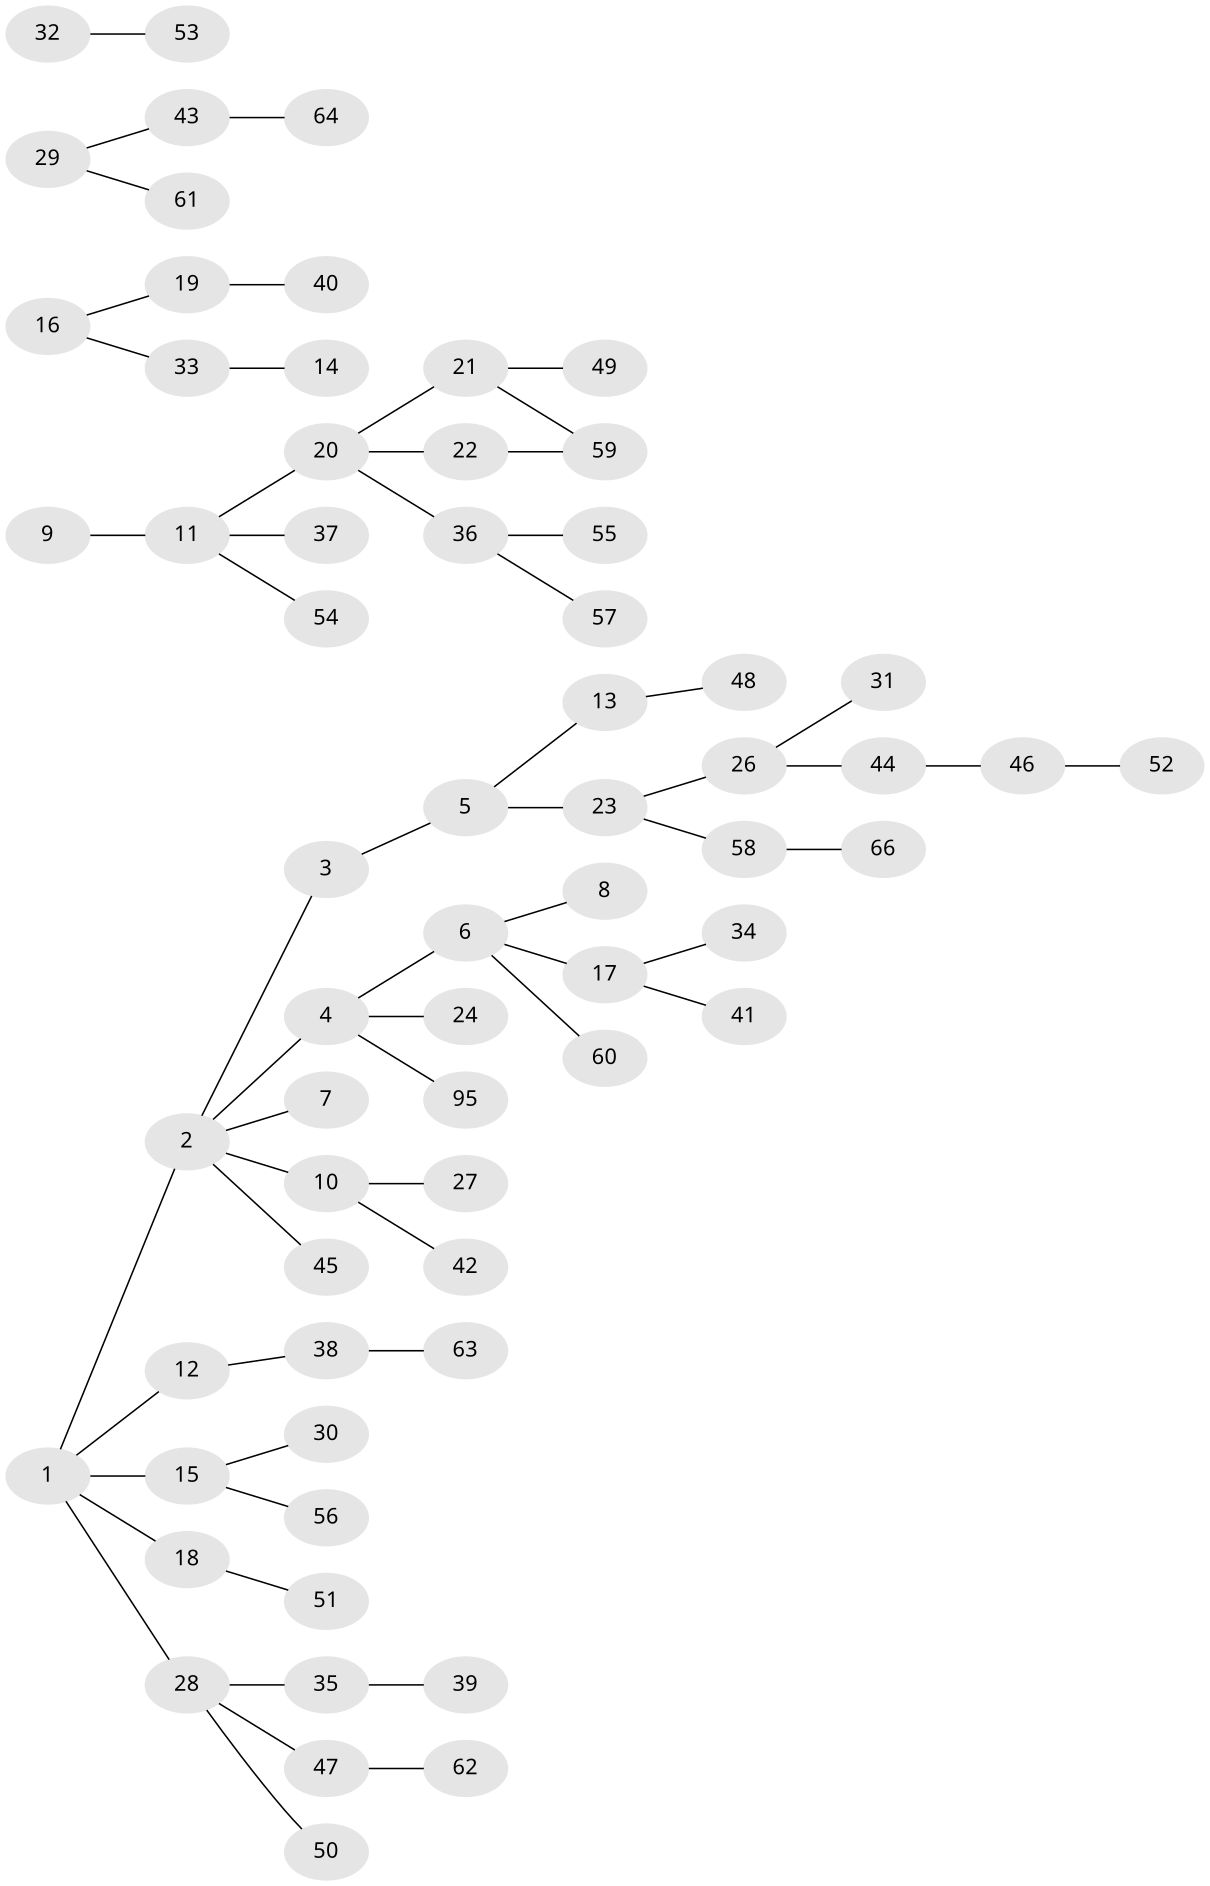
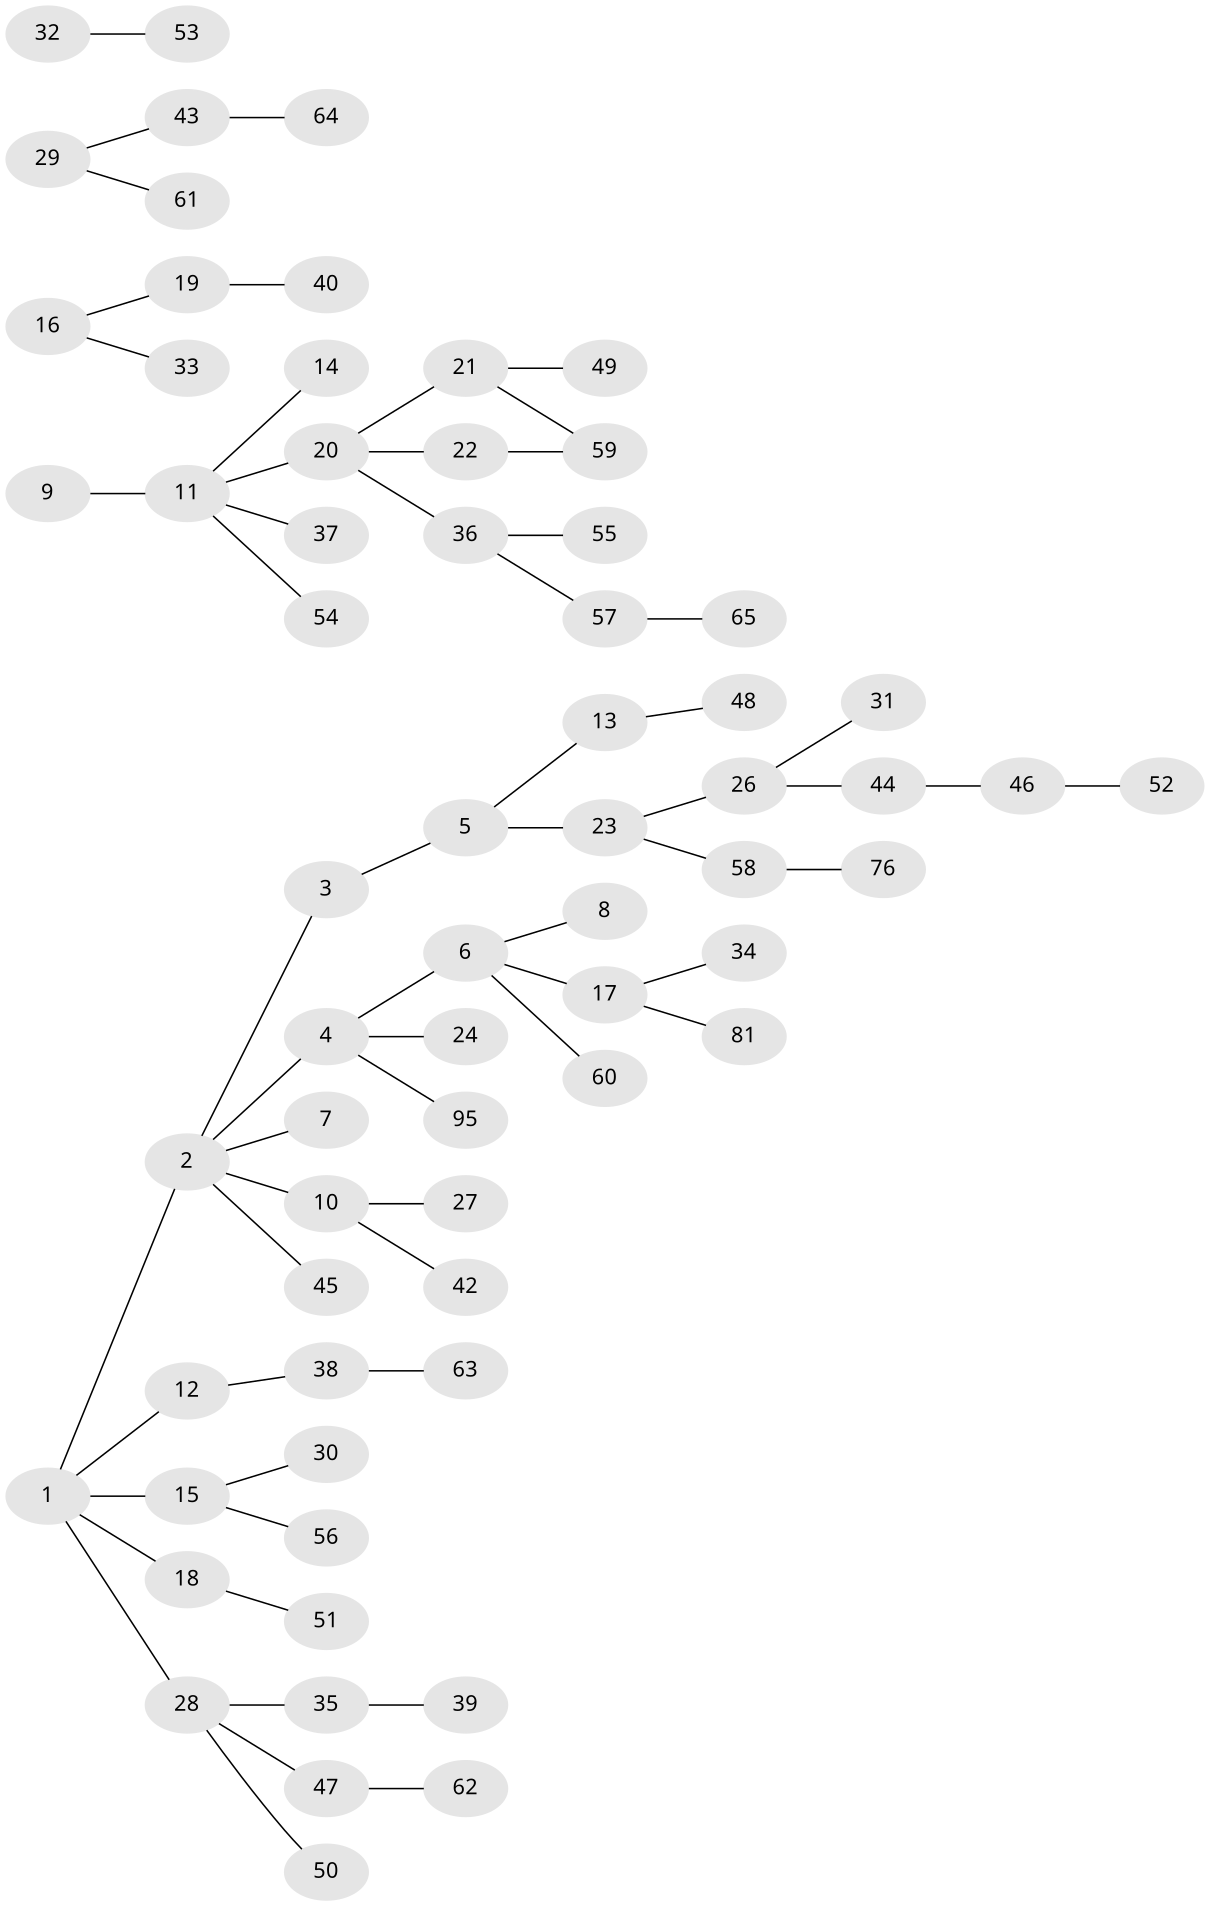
(257, 368) -> (257, 431)
none -> (744, 619)
(883, 849) -> (883, 870)
(744, 1017) -> (744, 1037)
